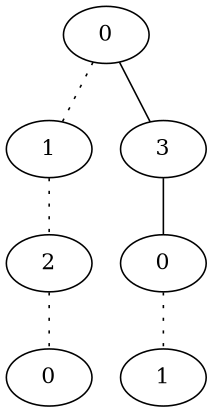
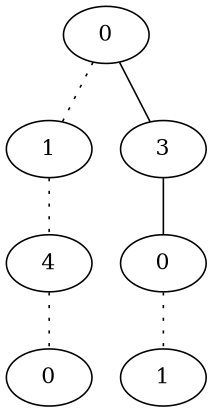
(49, 263) -> (49, 263)
